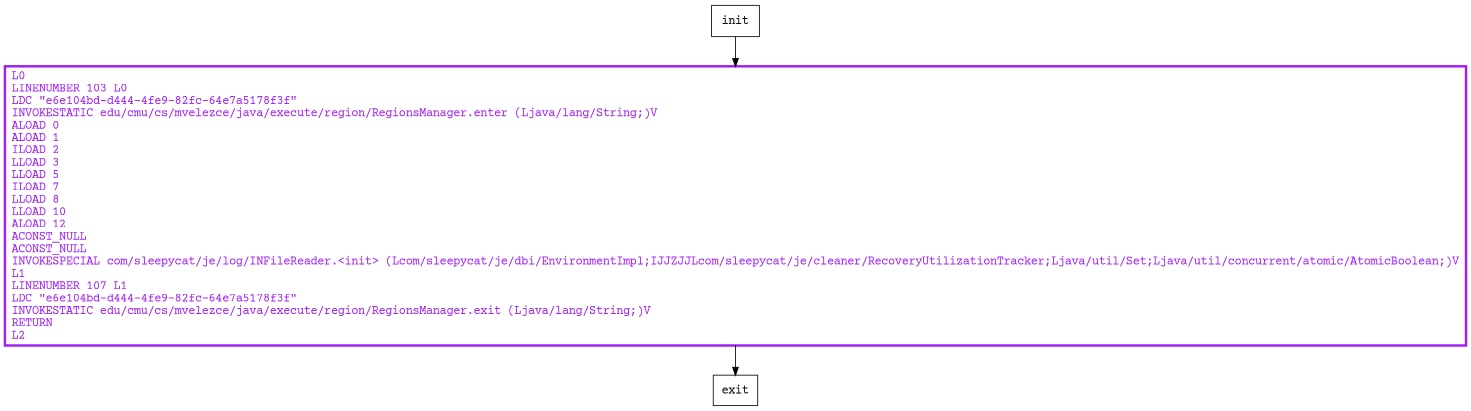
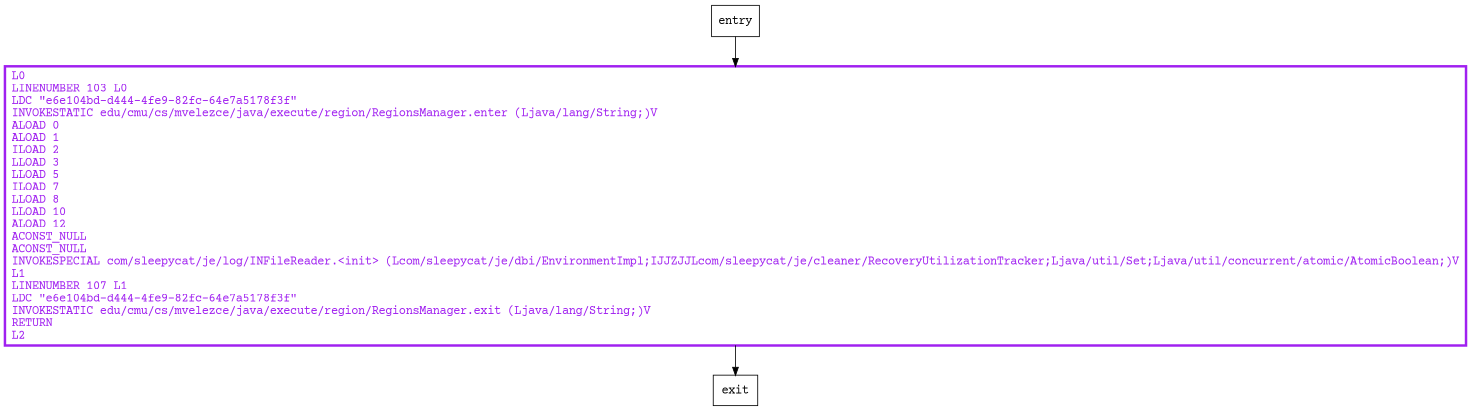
(735, 21) -> (735, 21)
